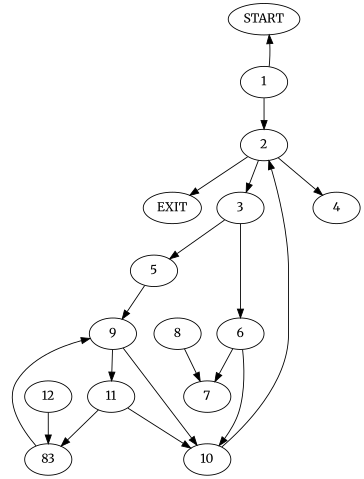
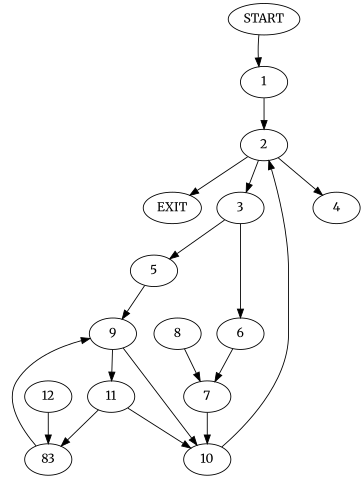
(270, 55) -> (258, 46)
(242, 396) -> (207, 424)
